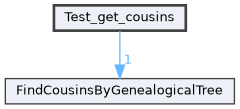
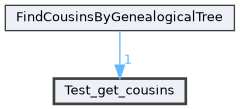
(120, 48) -> (120, 48)
